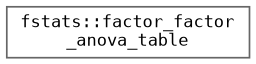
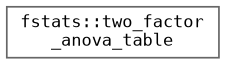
(128, 32) -> (113, 32)
